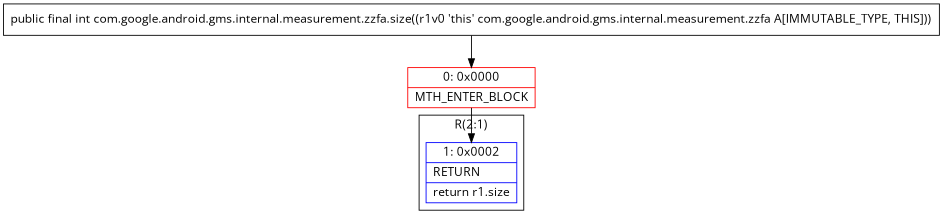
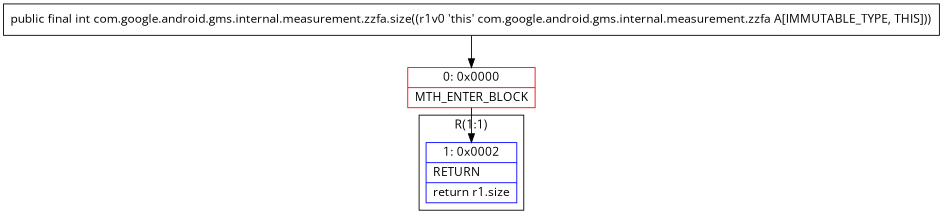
(471, 125) -> (471, 125)
